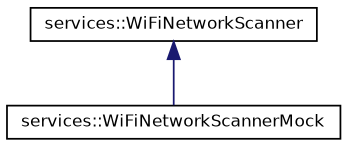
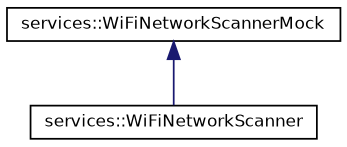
(174, 82) -> (174, 82)
